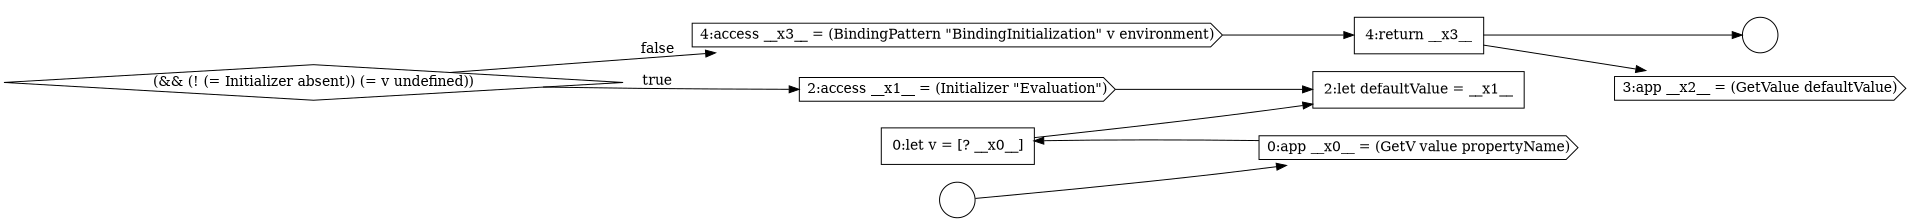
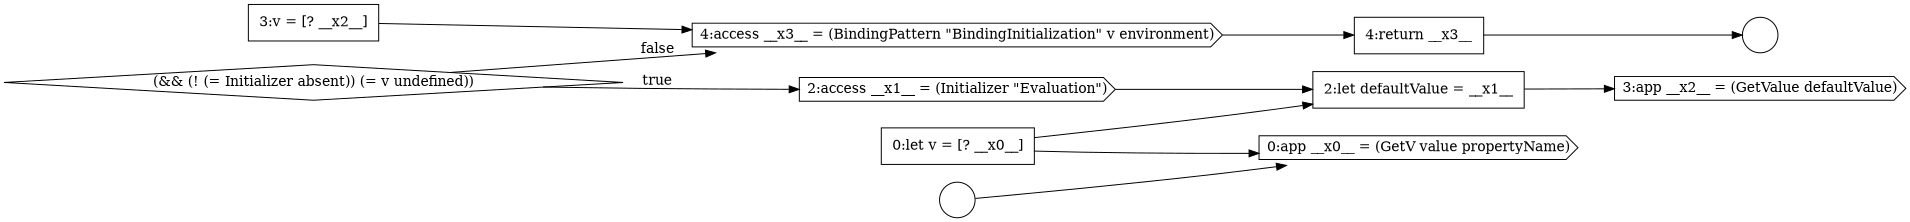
none -> (314, 22)
(1560, 57) -> (1564, 89)
(1152, 140) -> (1141, 153)
